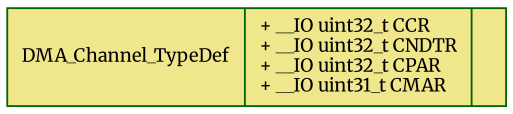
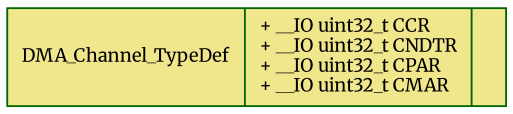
(353, 86) -> (355, 86)
